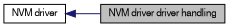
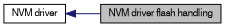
(163, 14) -> (161, 14)
